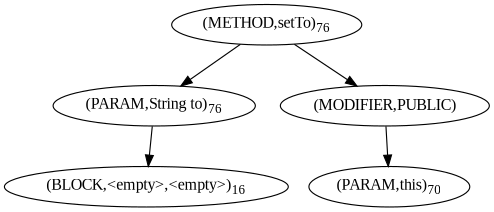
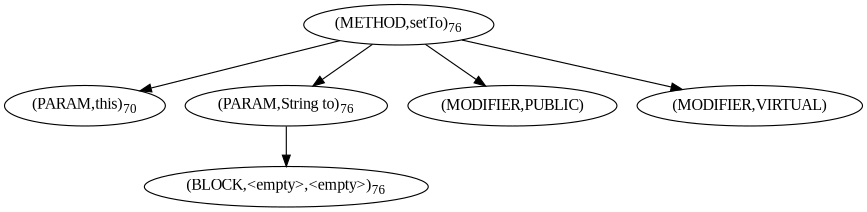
none -> (750, 106)
(387, 141) -> (245, 64)
(239, 185) -> (379, 185)
